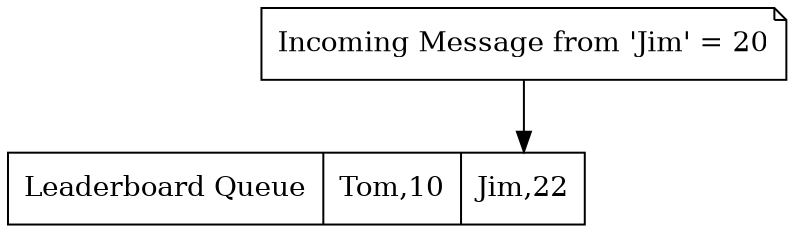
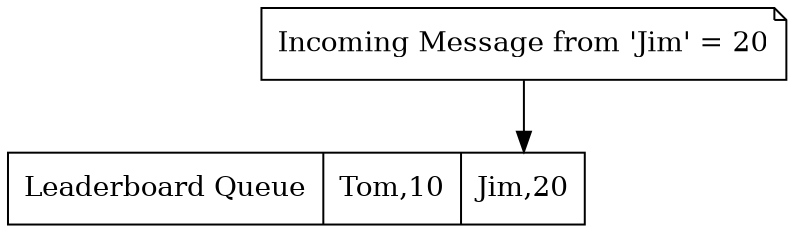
(523, 188) -> (523, 188)
